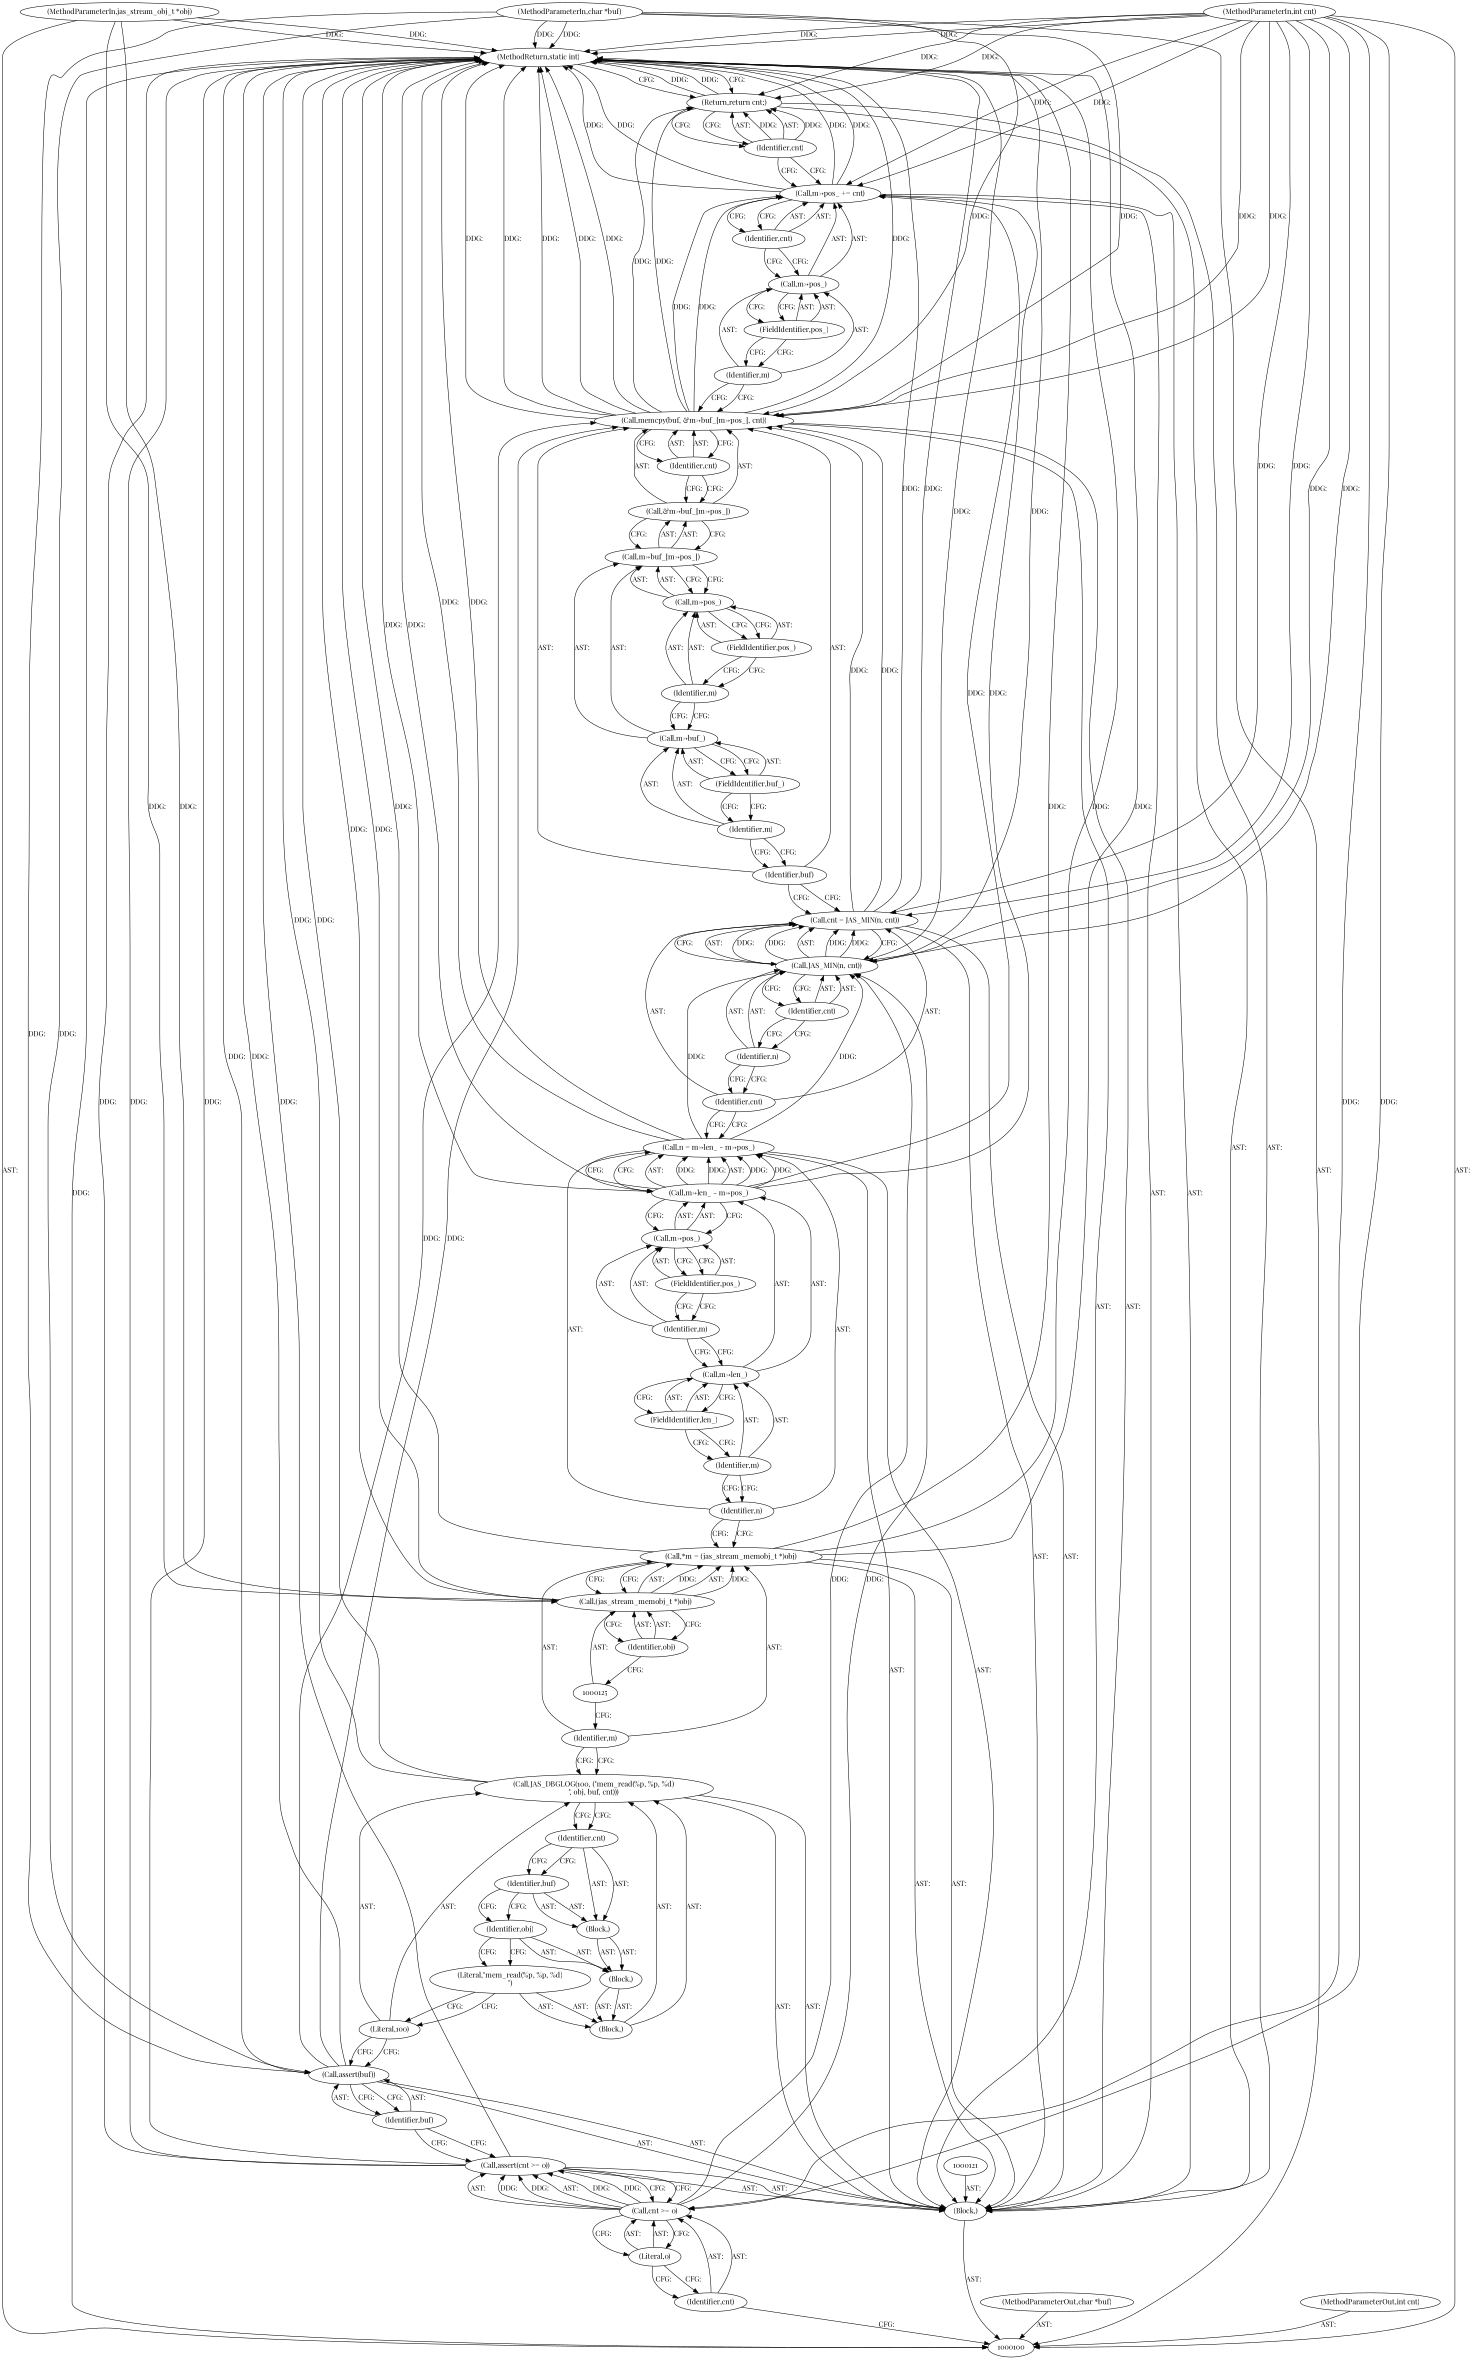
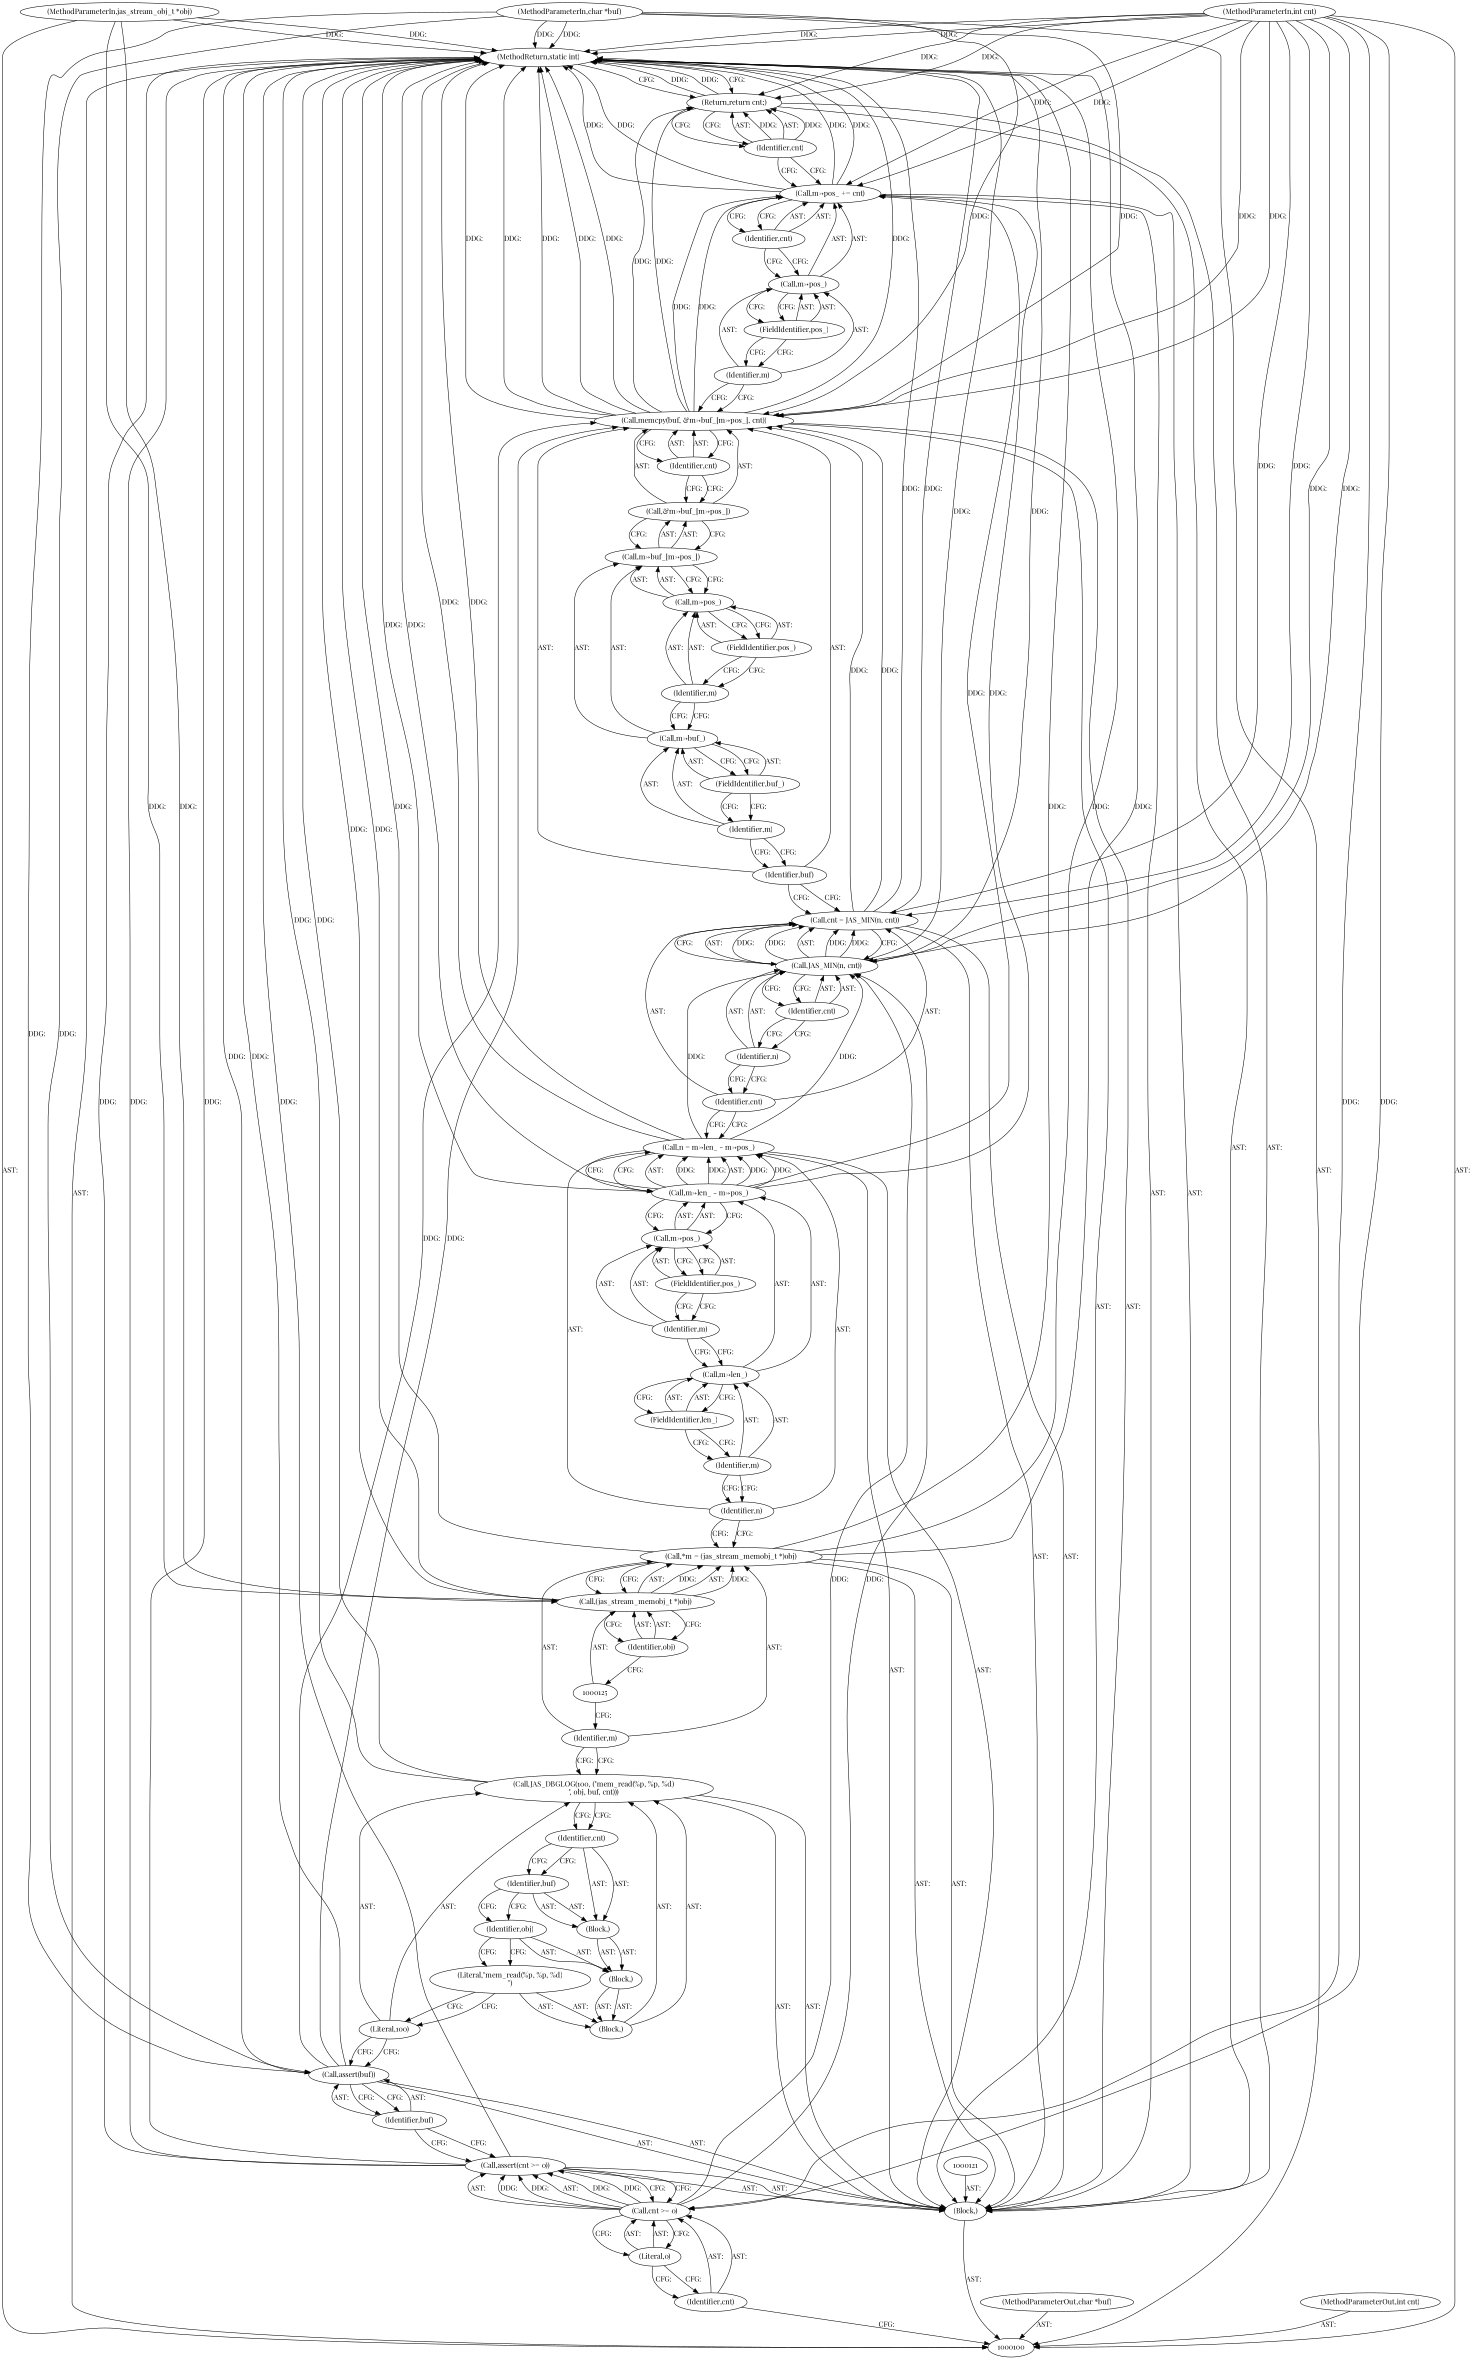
(82, 1193) -> (82, 1193)
